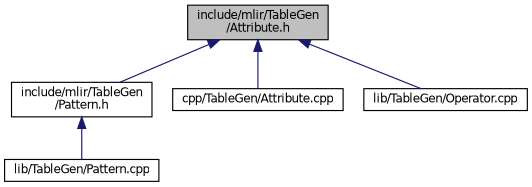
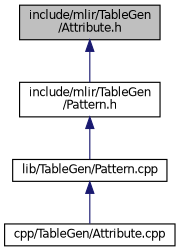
(258, 70) -> (90, 209)
(446, 100) -> none
